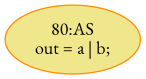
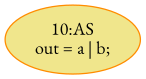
(73, 40) -> (73, 40)
